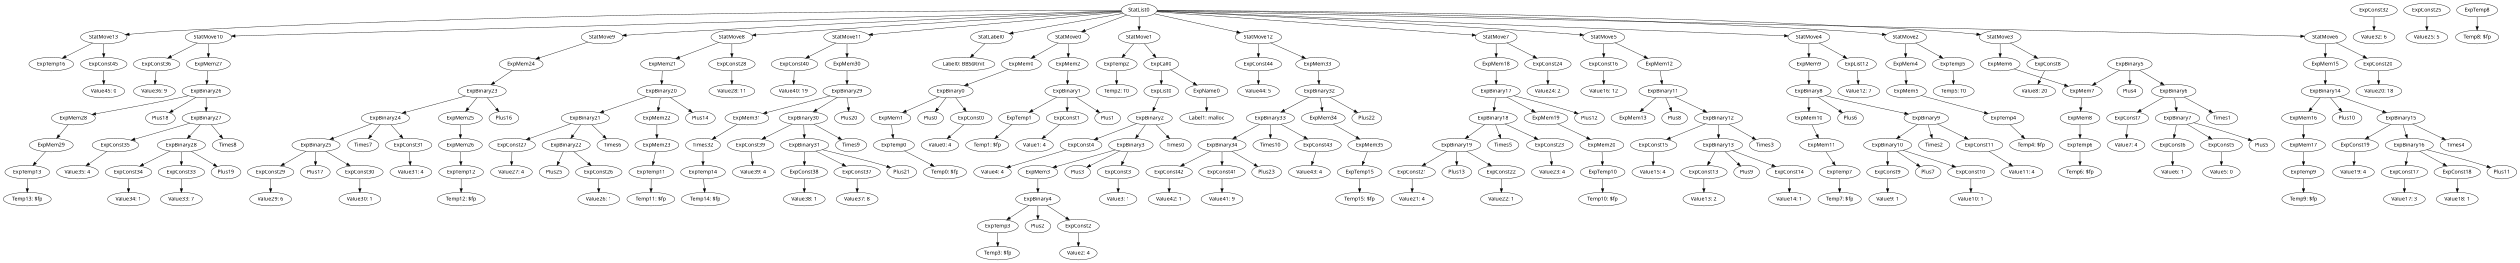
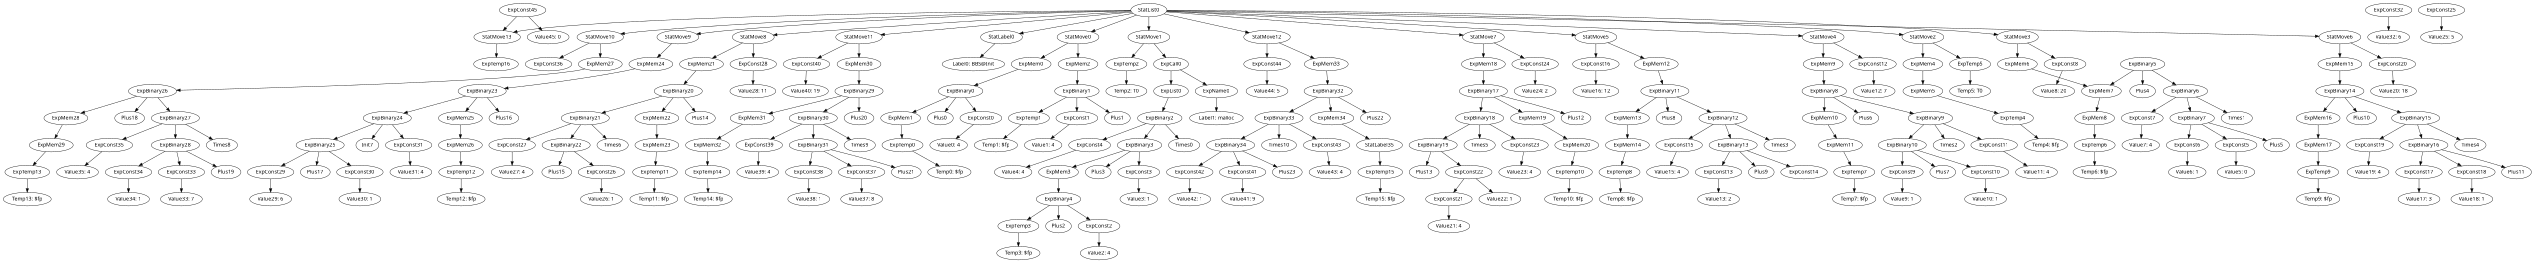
(104, 49) -> (511, 22)
(1857, 64) -> (1873, 64)
(154, 91) -> none
(363, 145) -> (367, 145)
(703, 145) -> (708, 145)
(1370, 145) -> (1380, 145)
none -> (1627, 145)
(1436, 158) -> (1460, 184)
(554, 172) -> (557, 172)
(1789, 199) -> none
